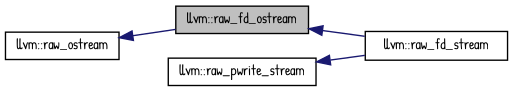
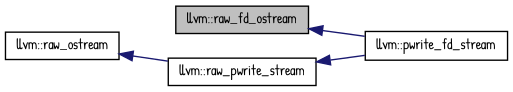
(154, 33) -> (150, 59)
(436, 46) -> (436, 46)
